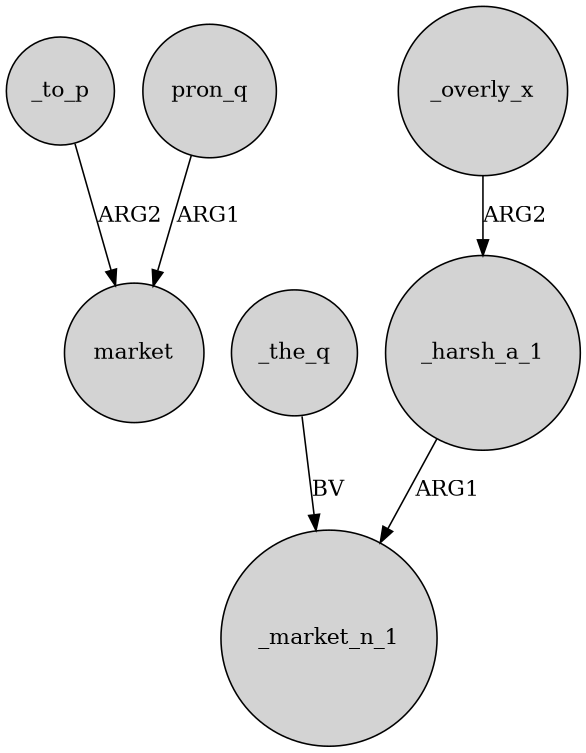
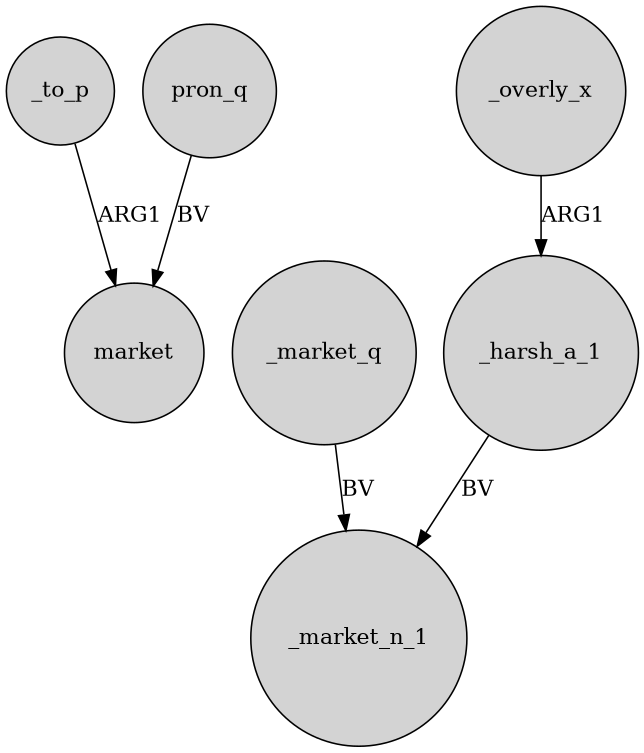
(130, 216) -> (130, 216)
(209, 216) -> (193, 216)
(515, 216) -> (573, 216)
(294, 353) -> (324, 353)
(448, 490) -> (477, 490)
